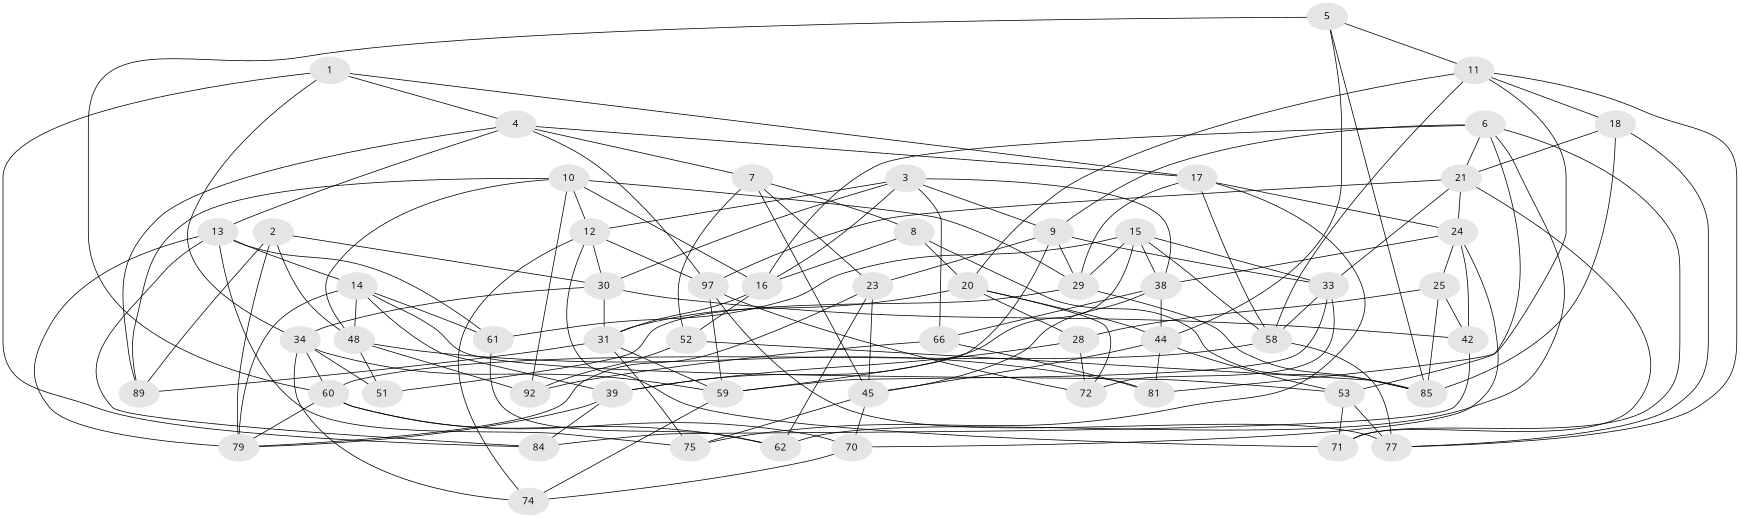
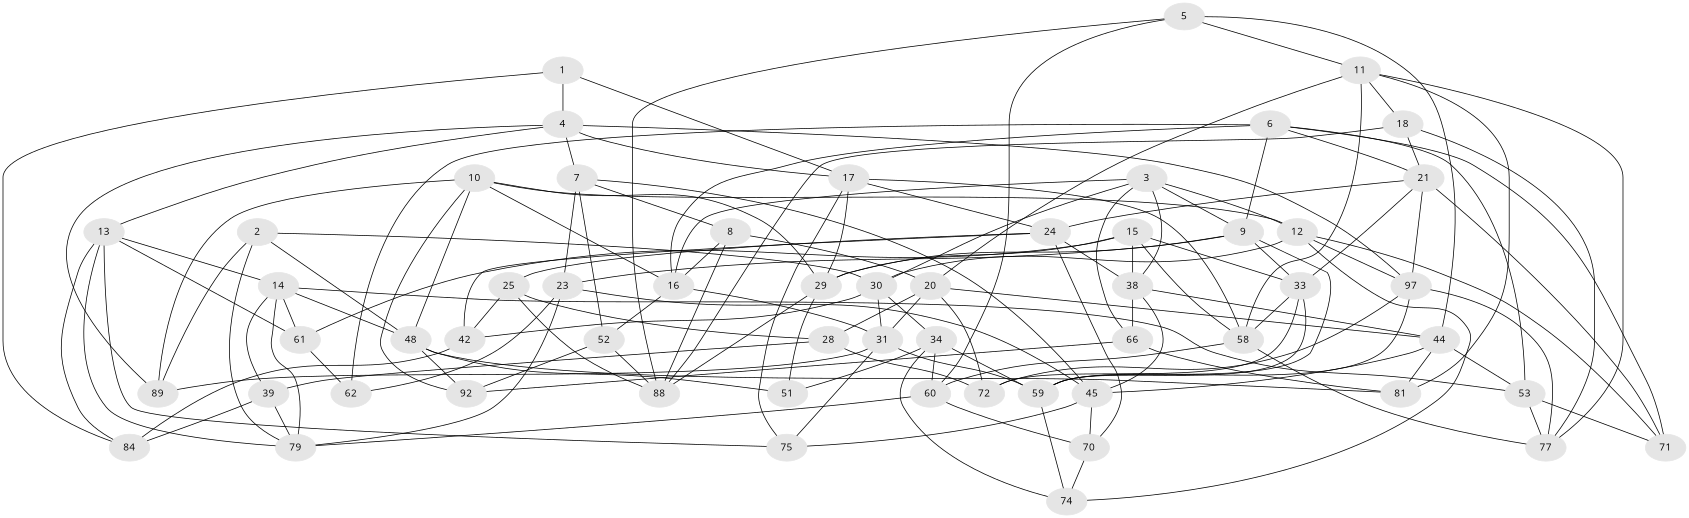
(197, 205) -> none
(997, 337) -> none
(1427, 394) -> (660, 394)
(552, 427) -> none
